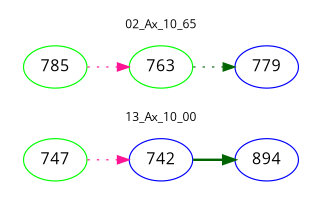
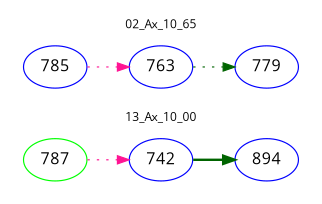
(55, 67) -> (55, 67)
(161, 67) -> (161, 67)
(55, 160) -> (55, 160)
